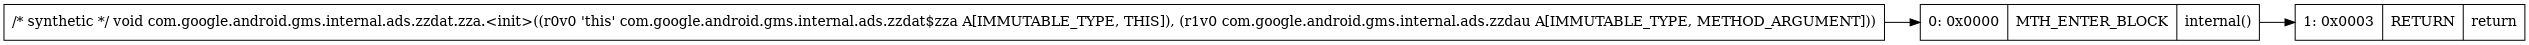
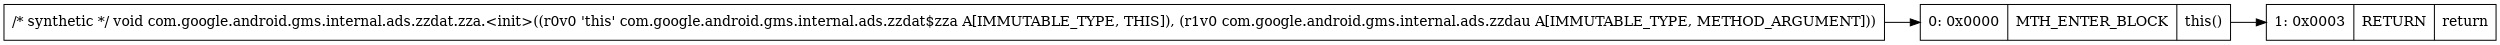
(2218, 22) -> (2204, 22)
